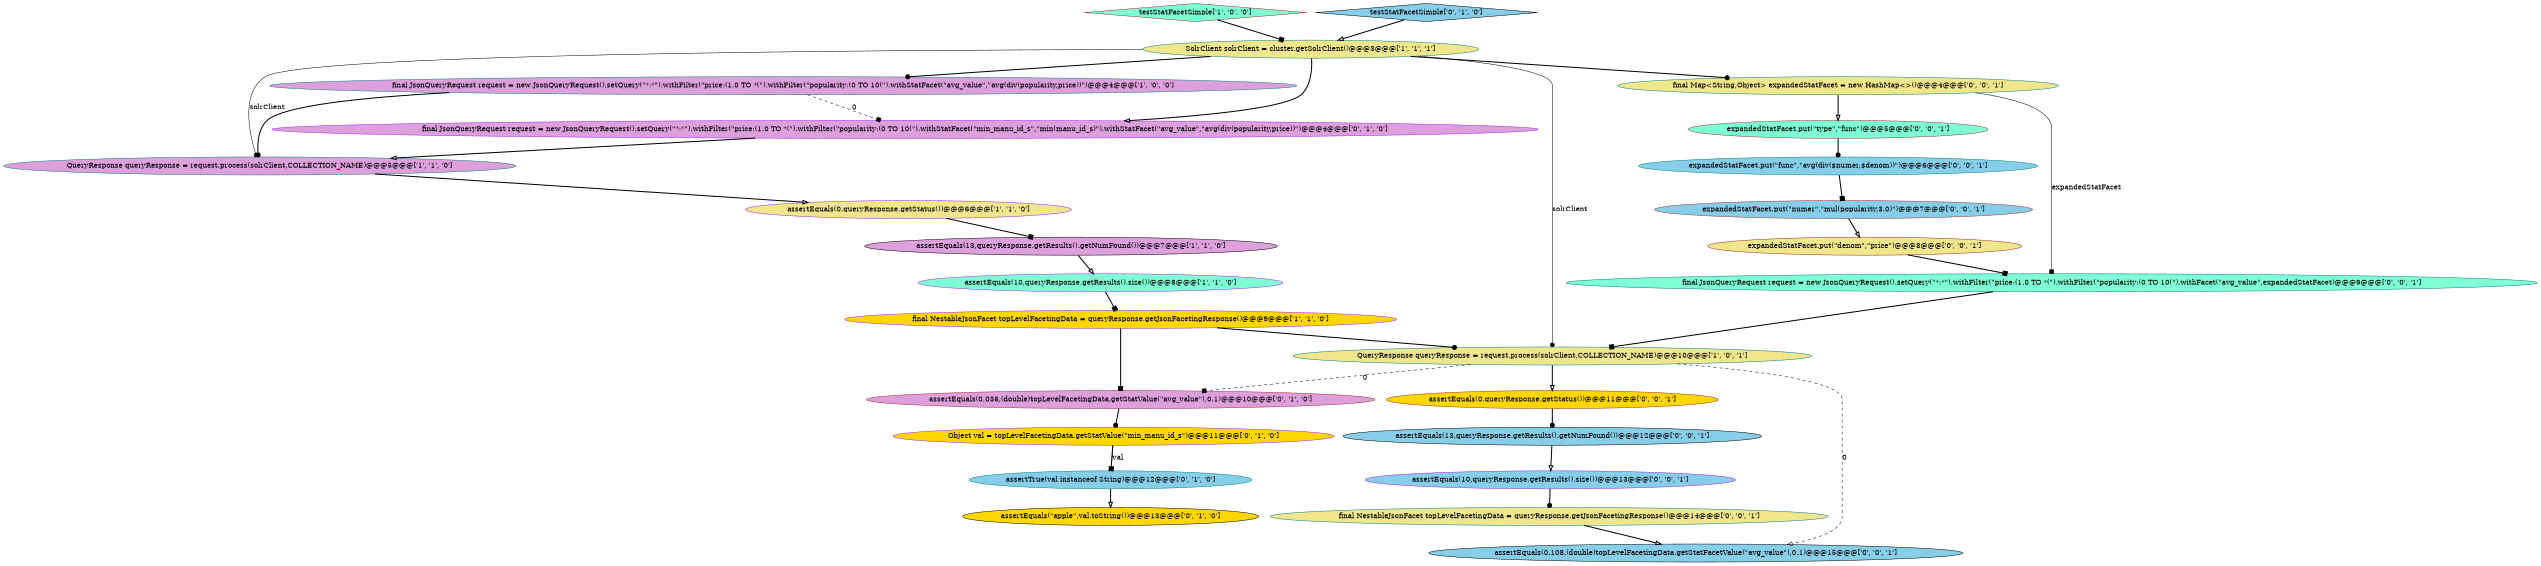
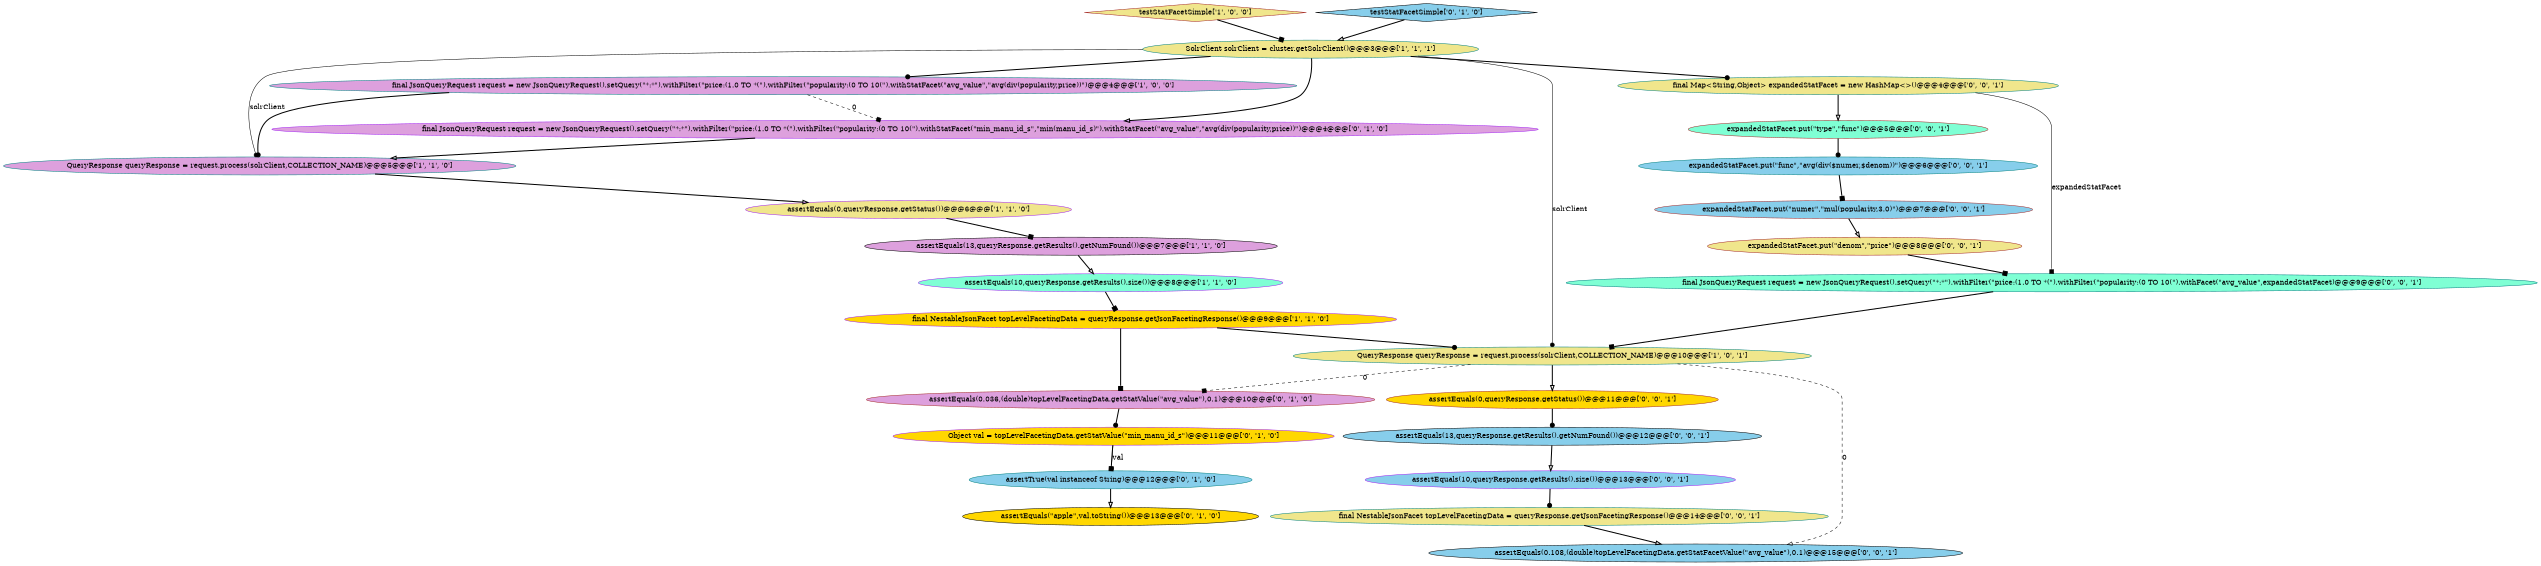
(1195, 13) -> (1195, 13)
